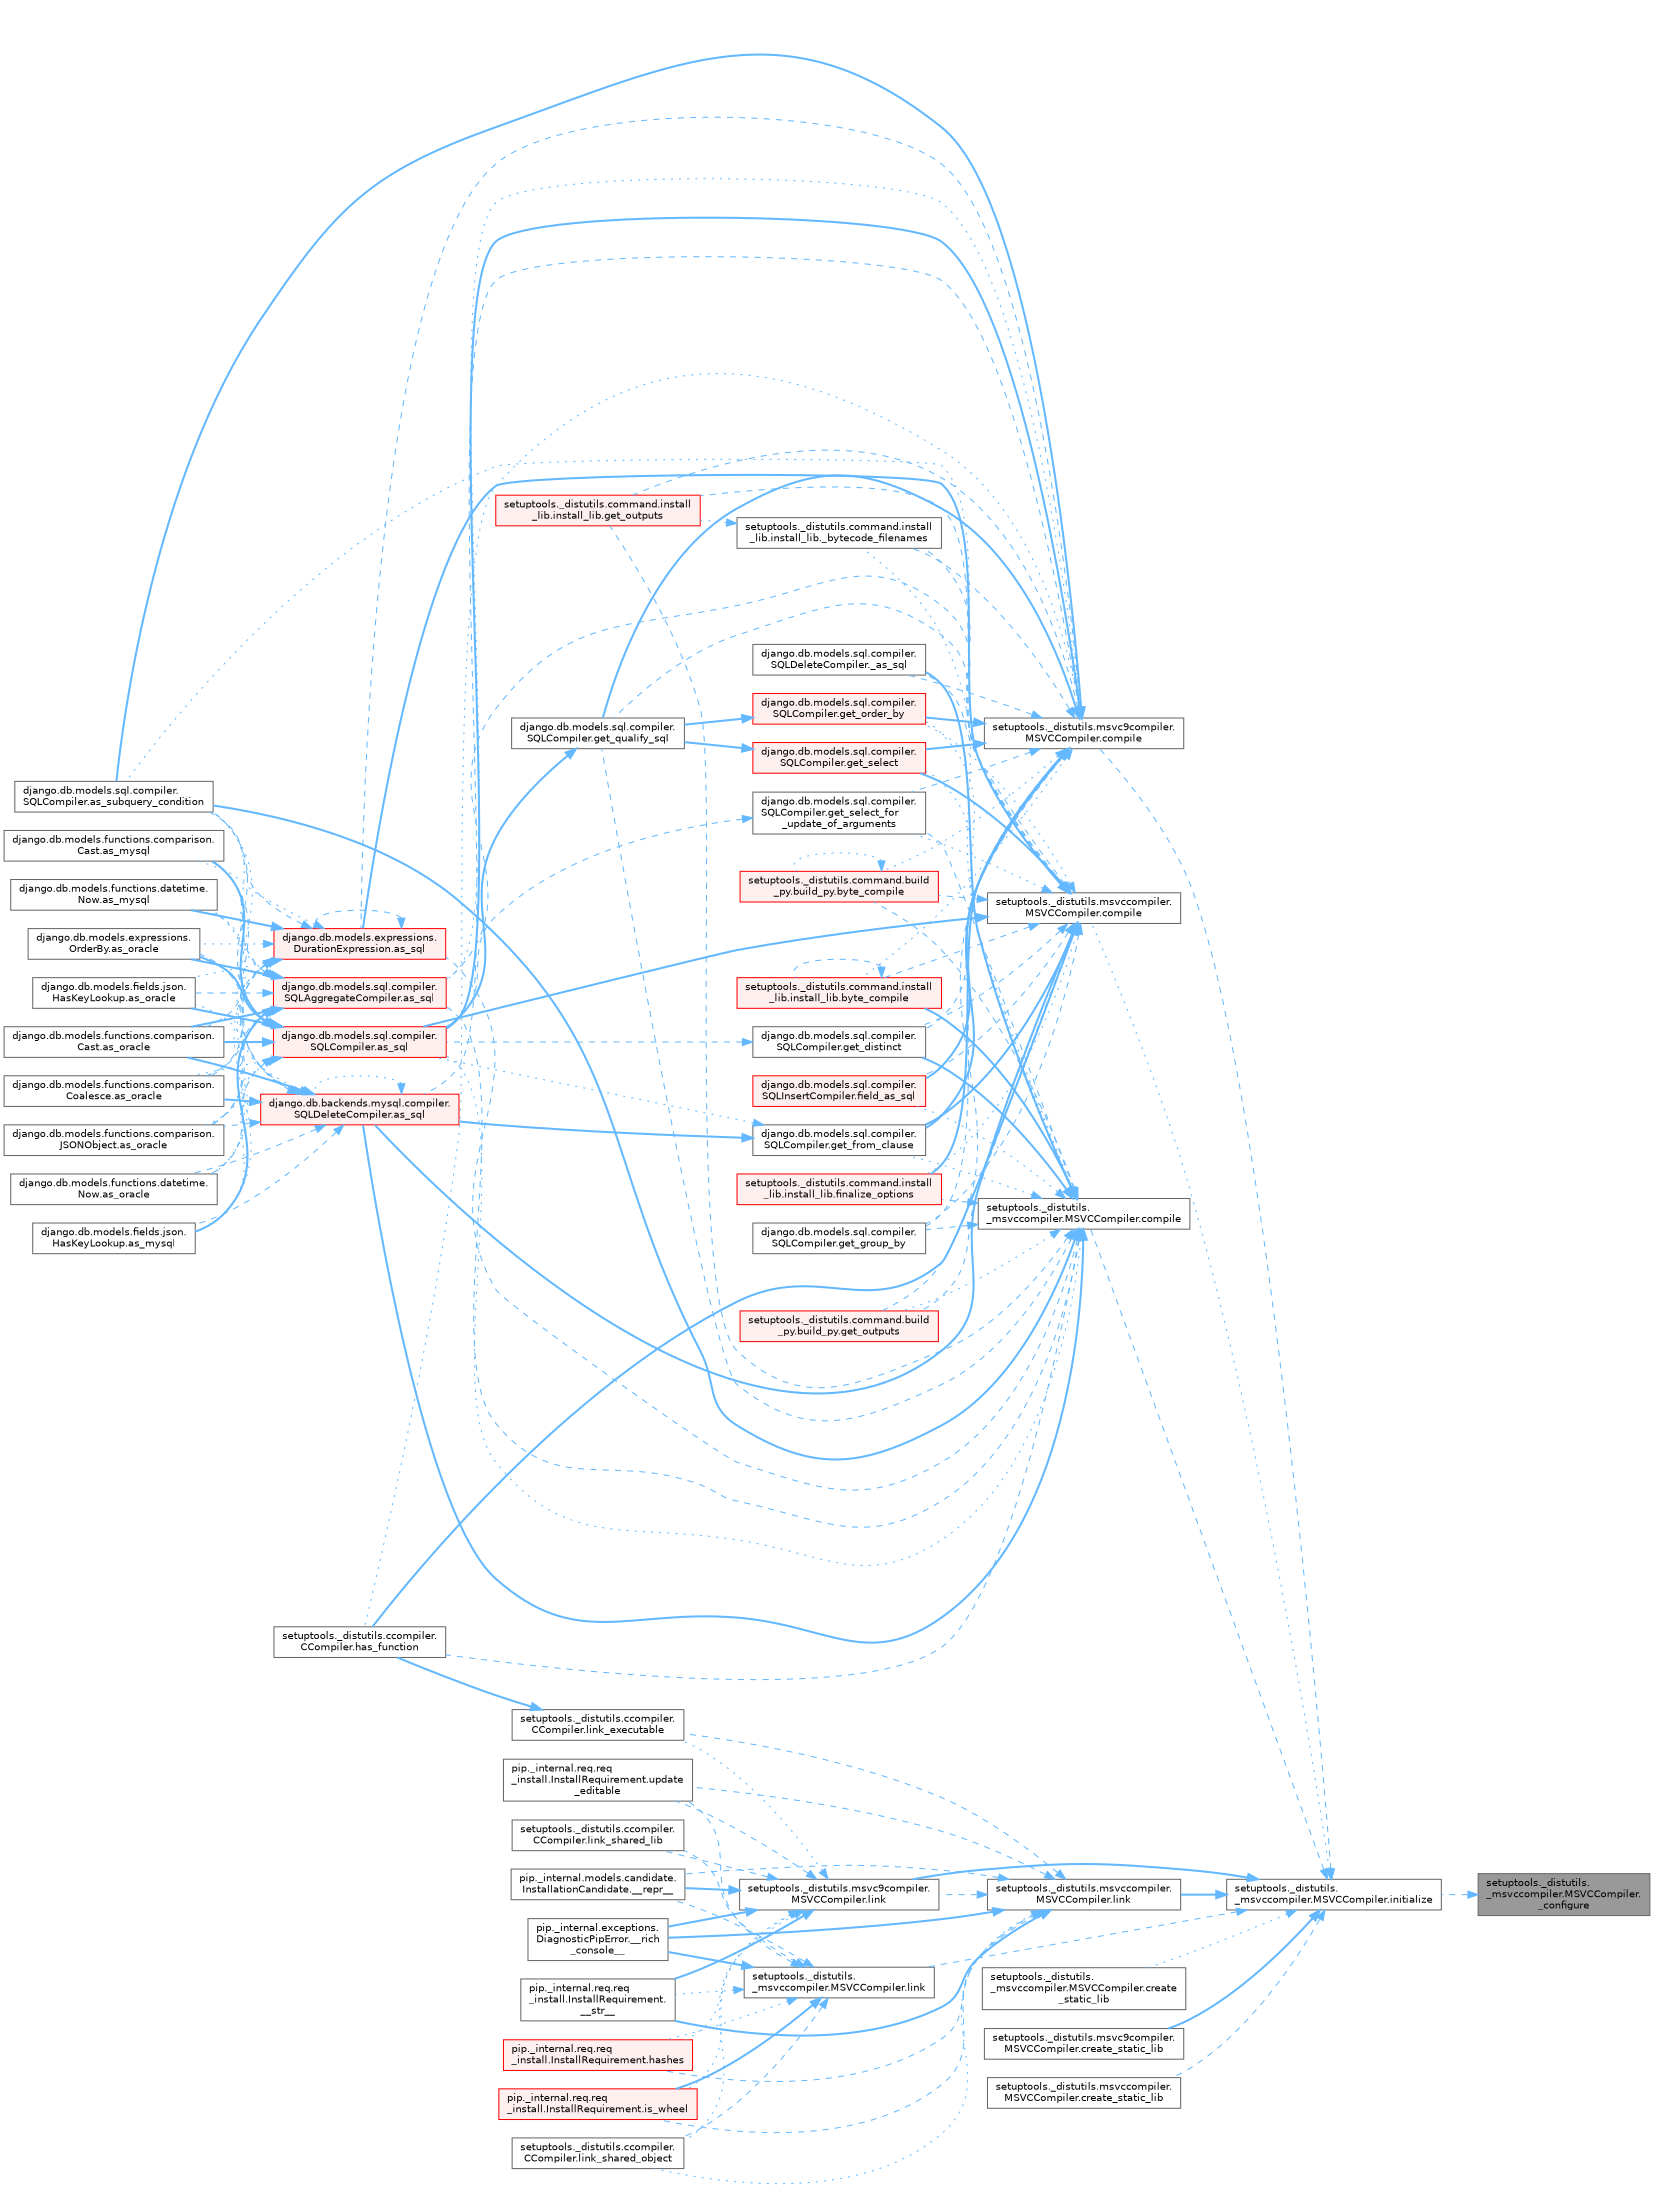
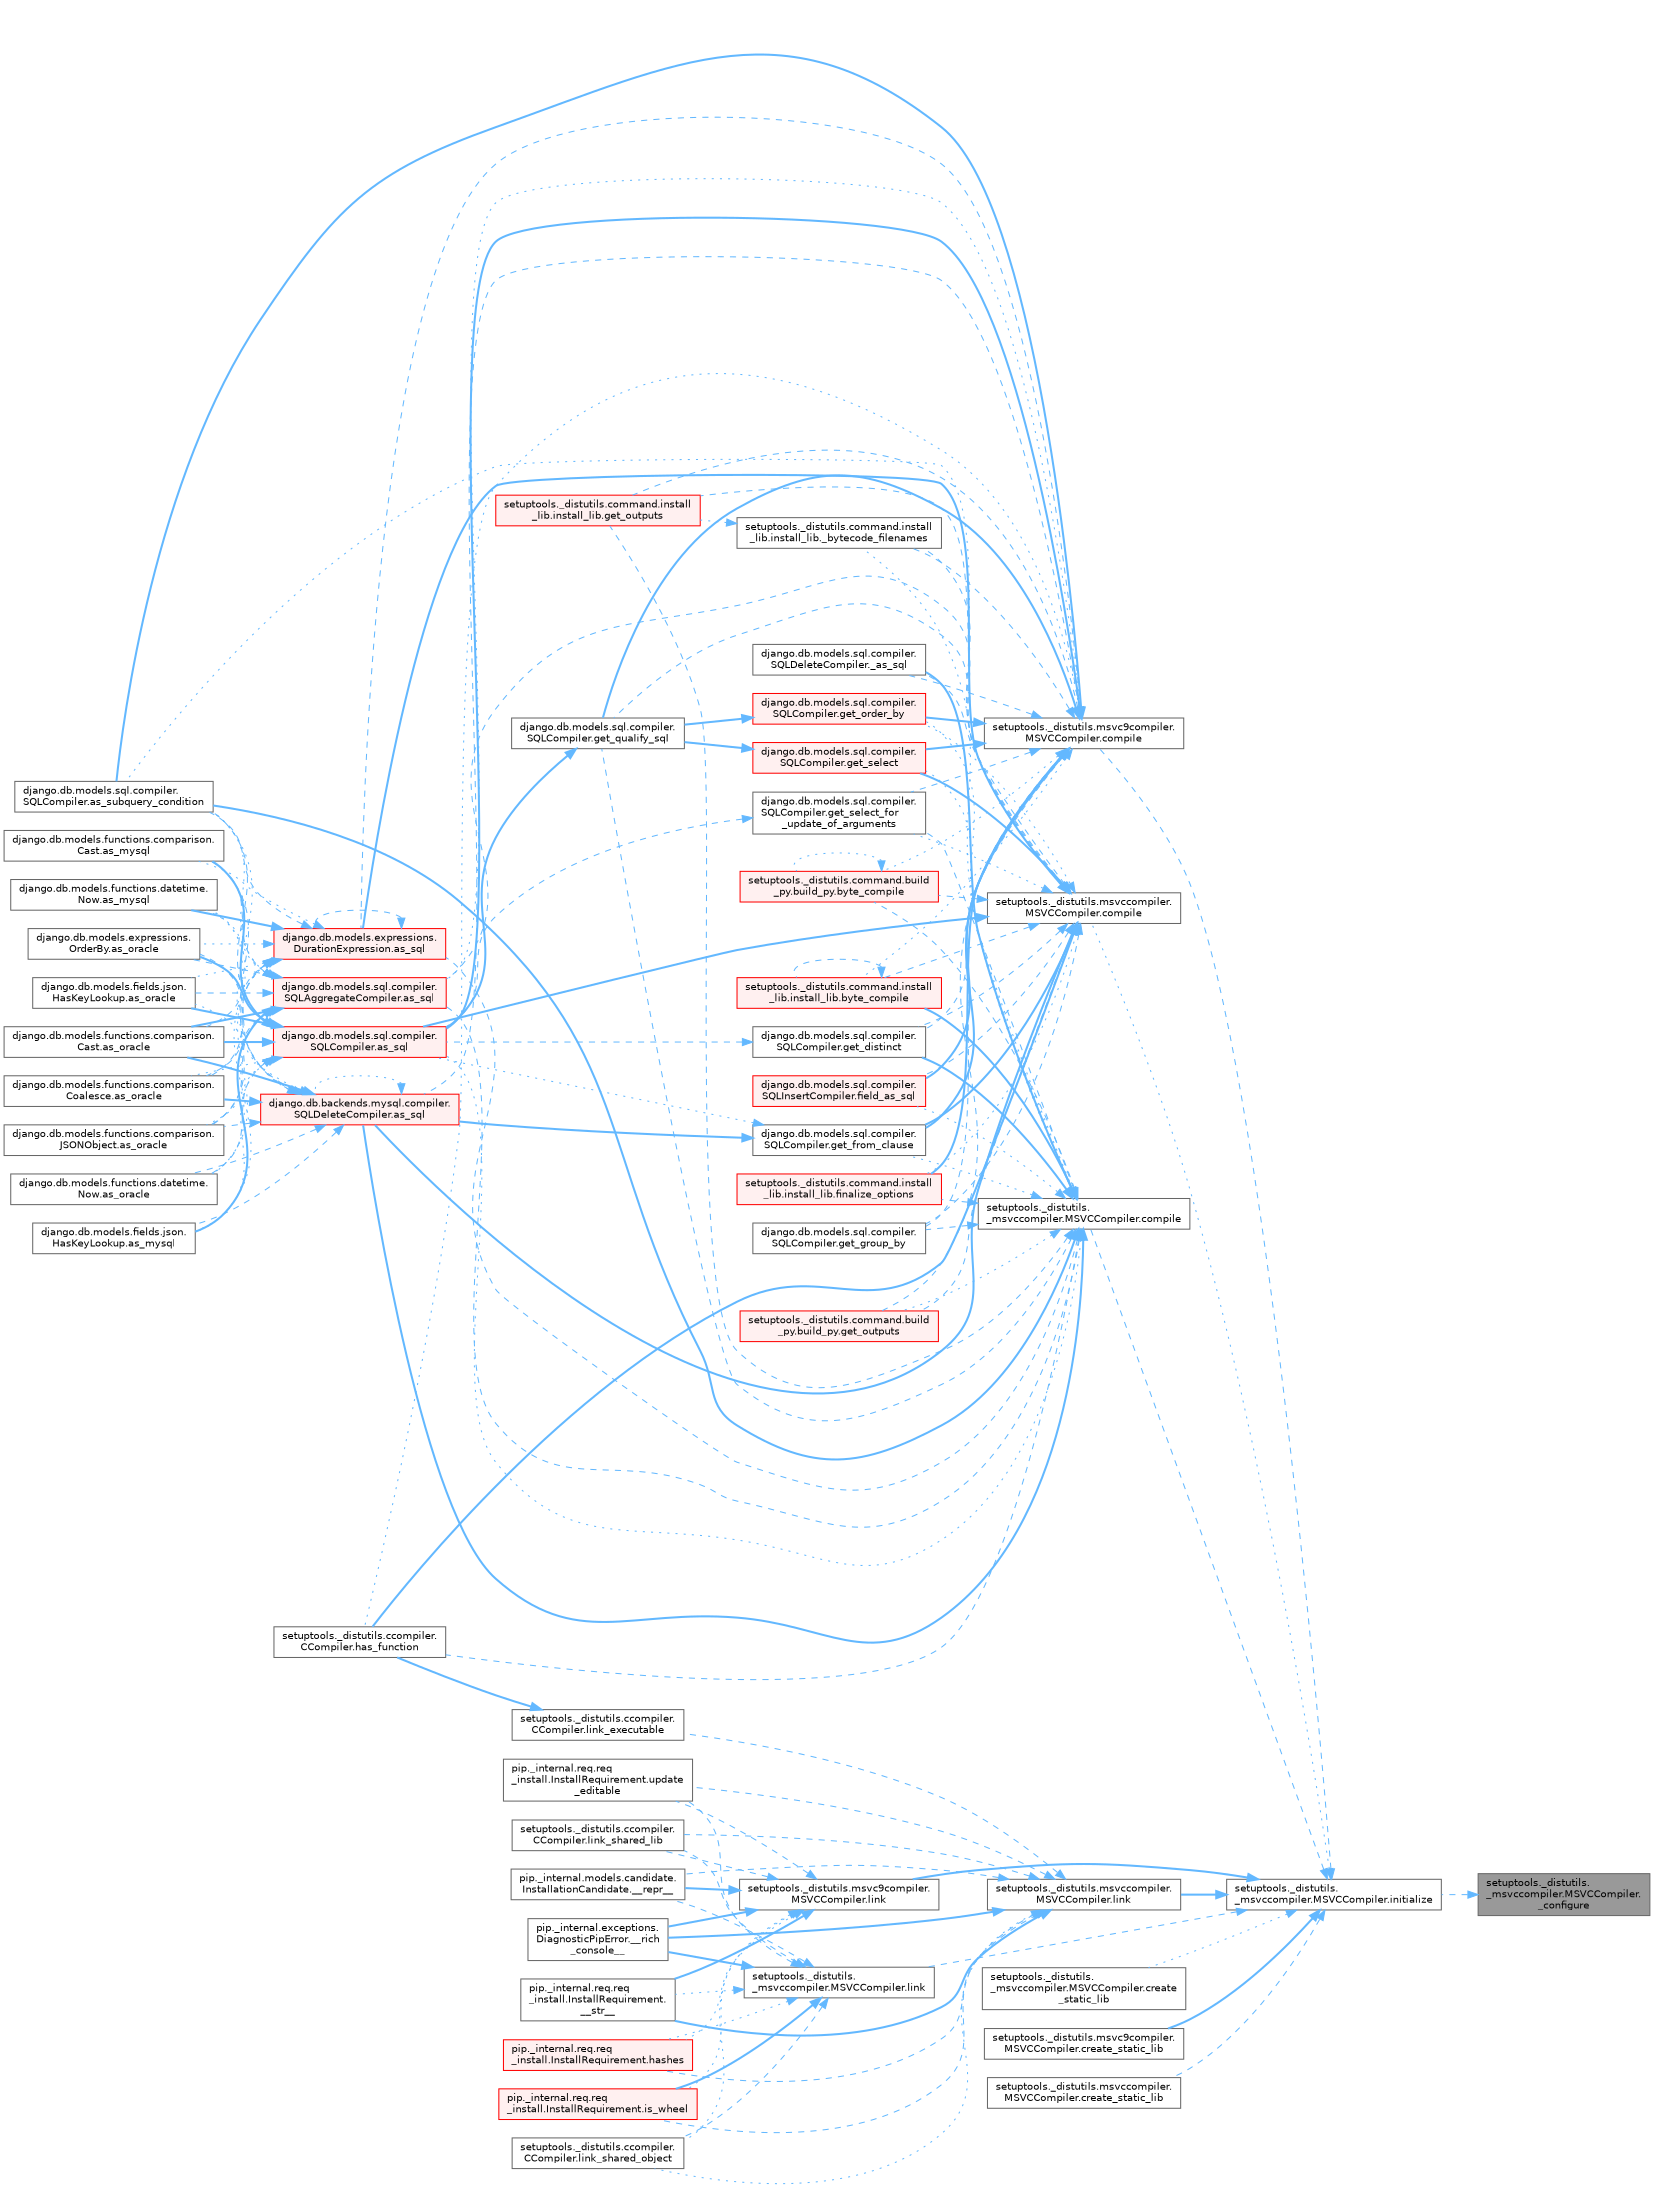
(232, 967) -> (232, 967)
(766, 1803) -> none
(958, 1895) -> (858, 1843)
